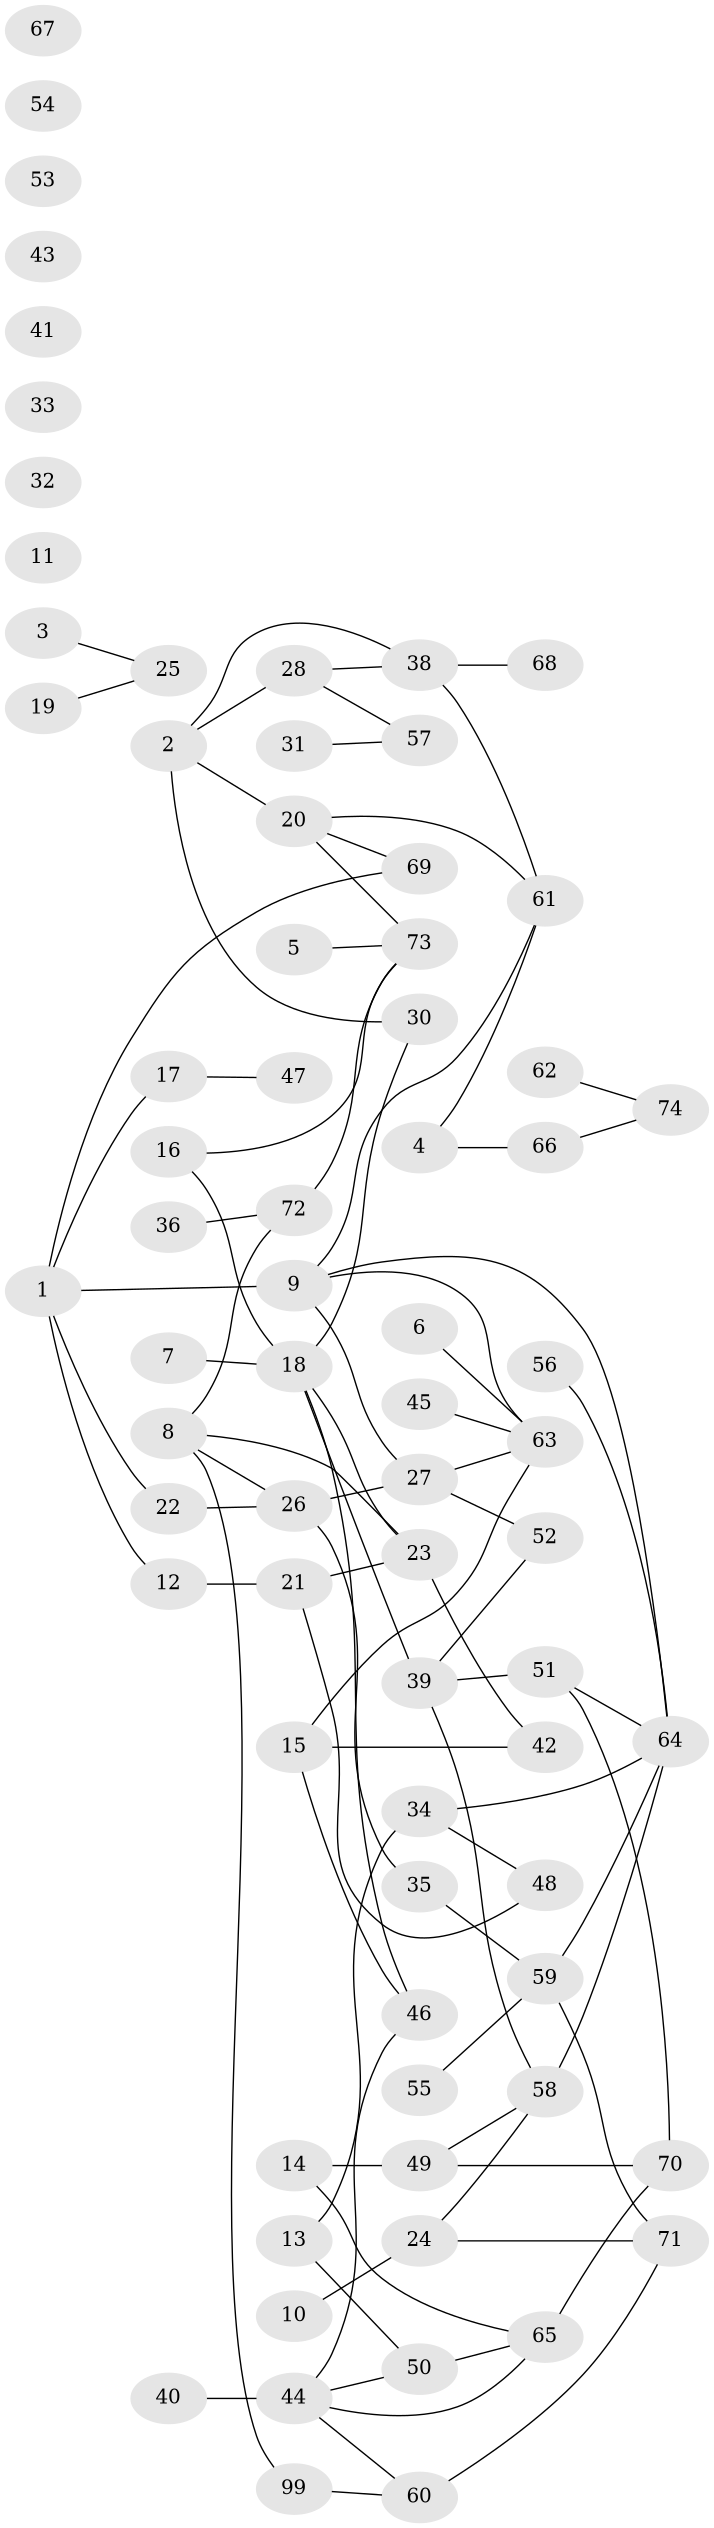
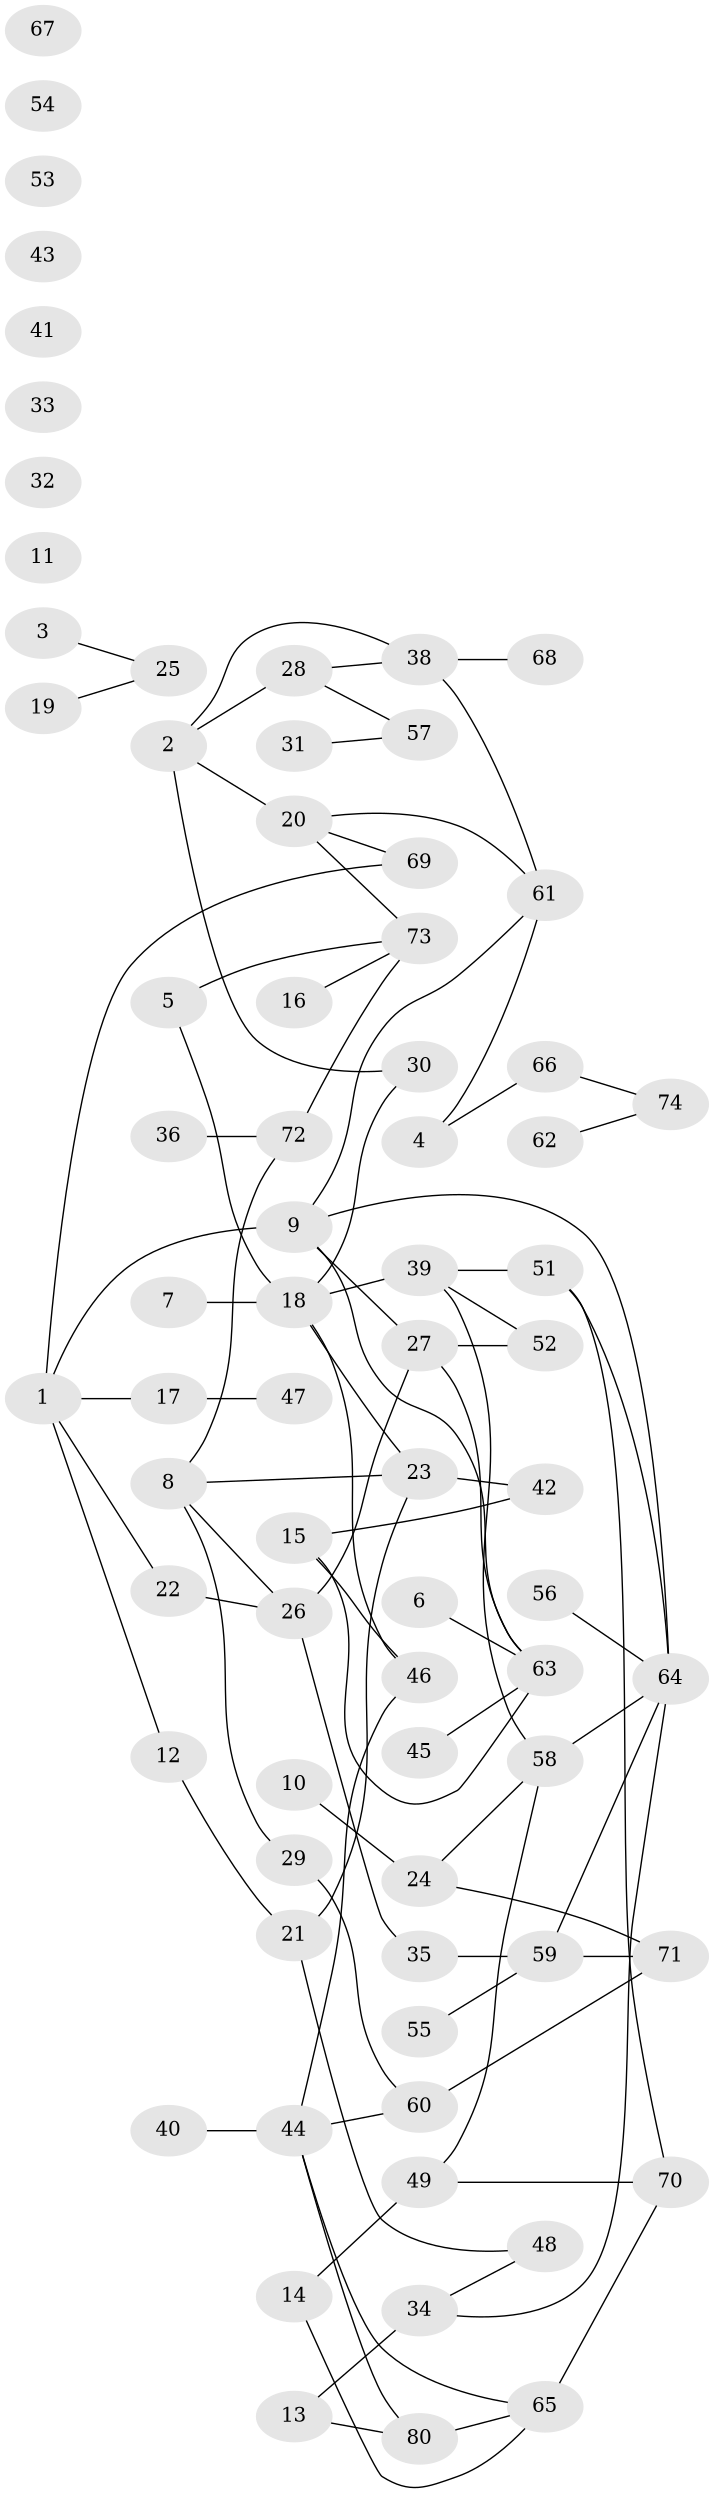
(233, 1258) -> (221, 1157)
(420, 2369) -> (420, 2439)
(294, 2489) -> (294, 1860)
